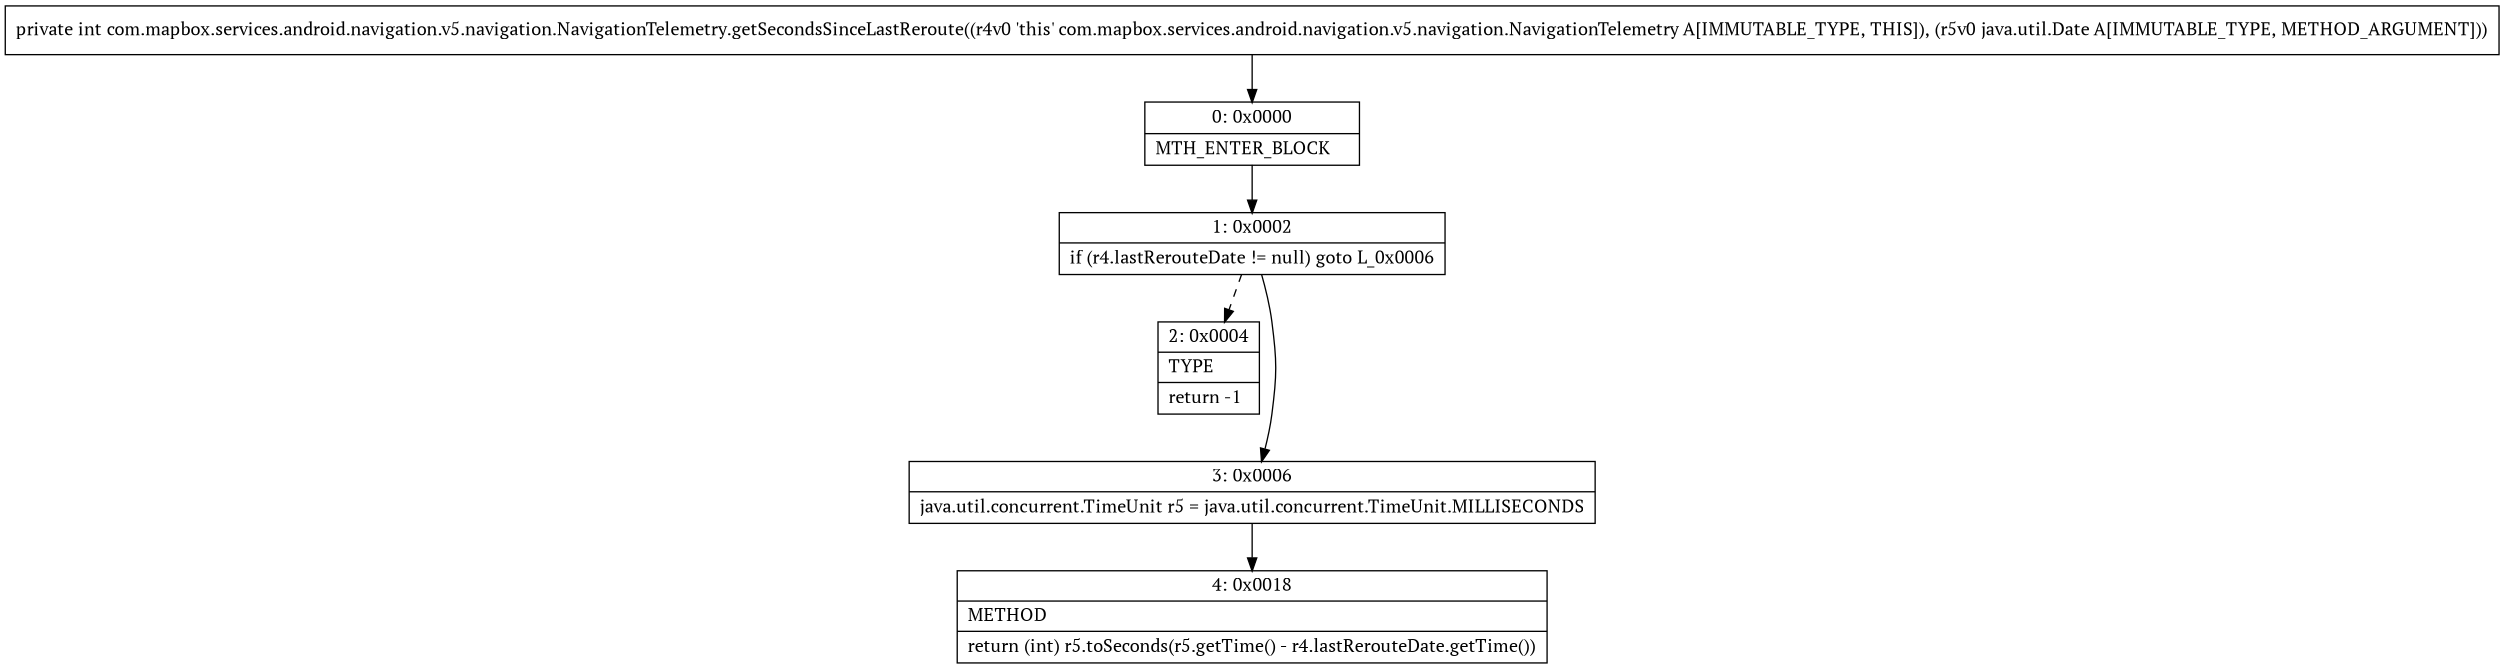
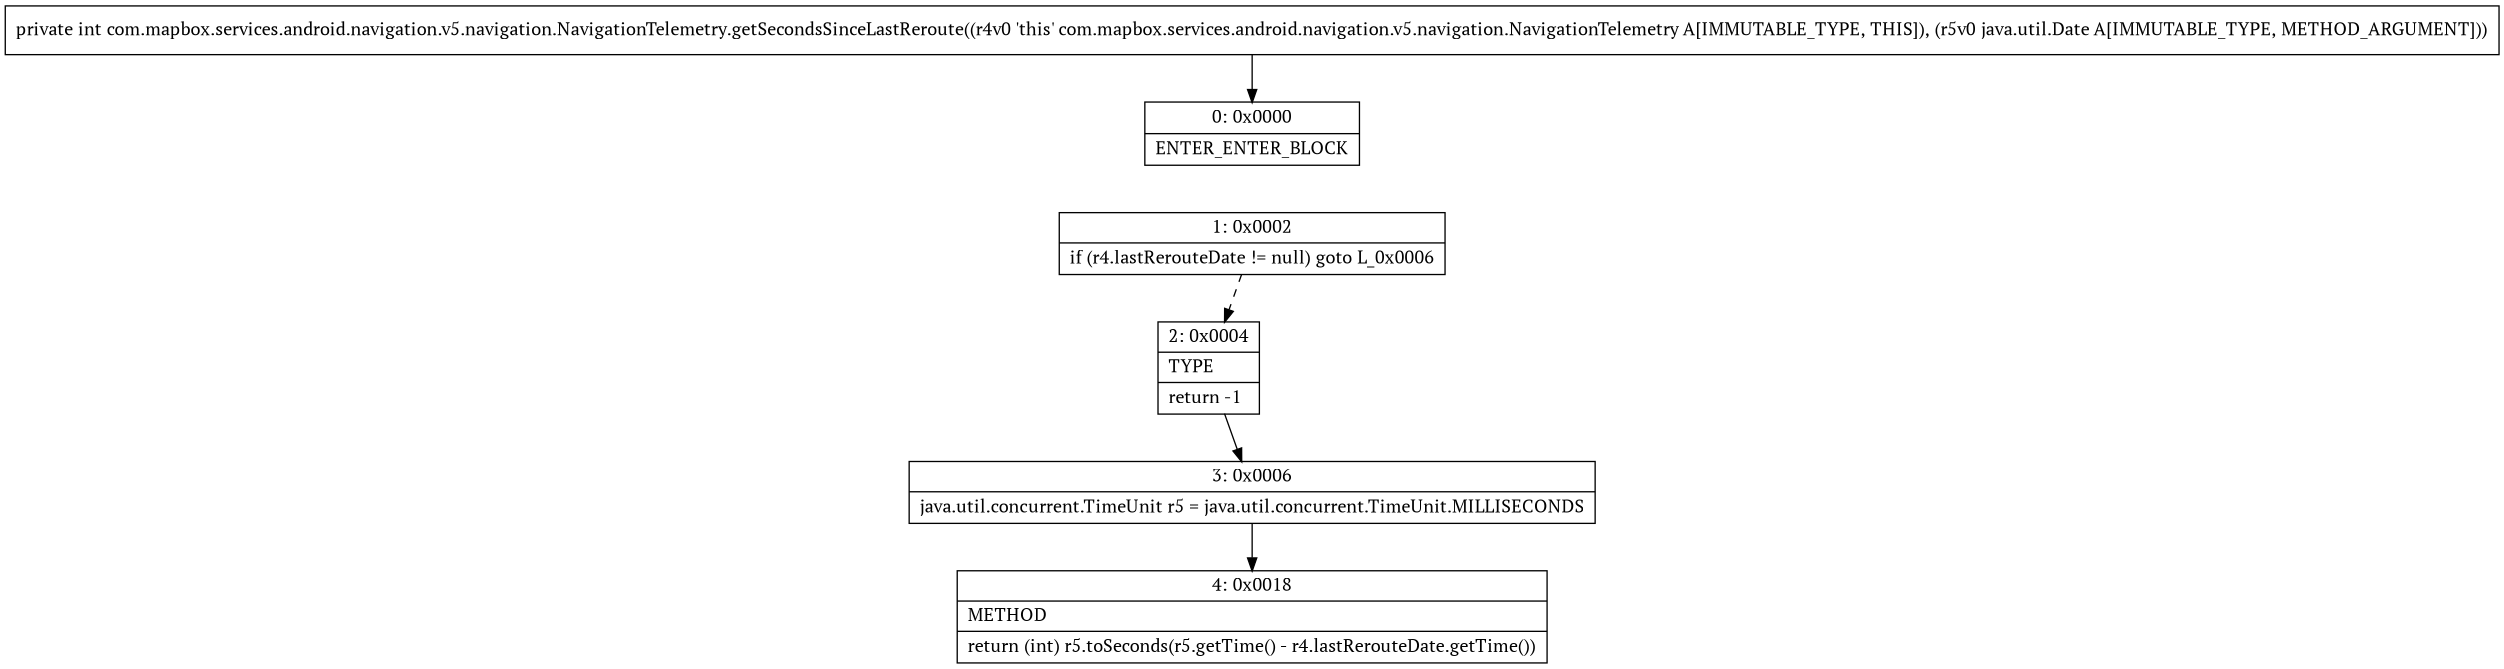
(1243, 149) -> (1252, 149)
(1252, 182) -> none
(1276, 361) -> (1231, 432)
